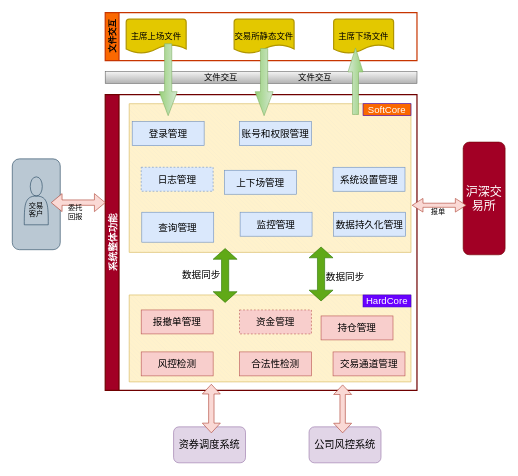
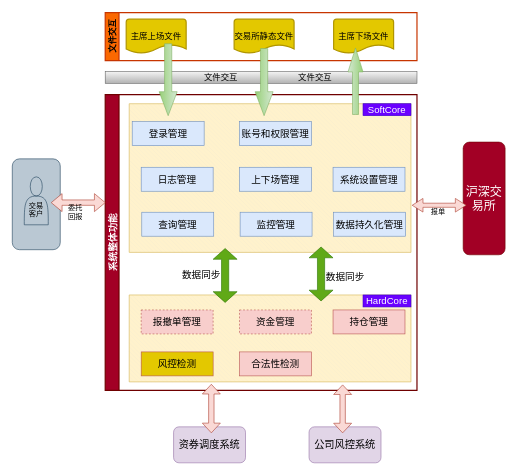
(387, 110) -> (387, 110)
(177, 179) -> (177, 179)
(261, 182) -> (276, 179)
(178, 227) -> (178, 224)
(177, 322) -> (177, 322)
(357, 328) -> (369, 322)
(177, 364) -> (177, 364)
(369, 364) -> none
